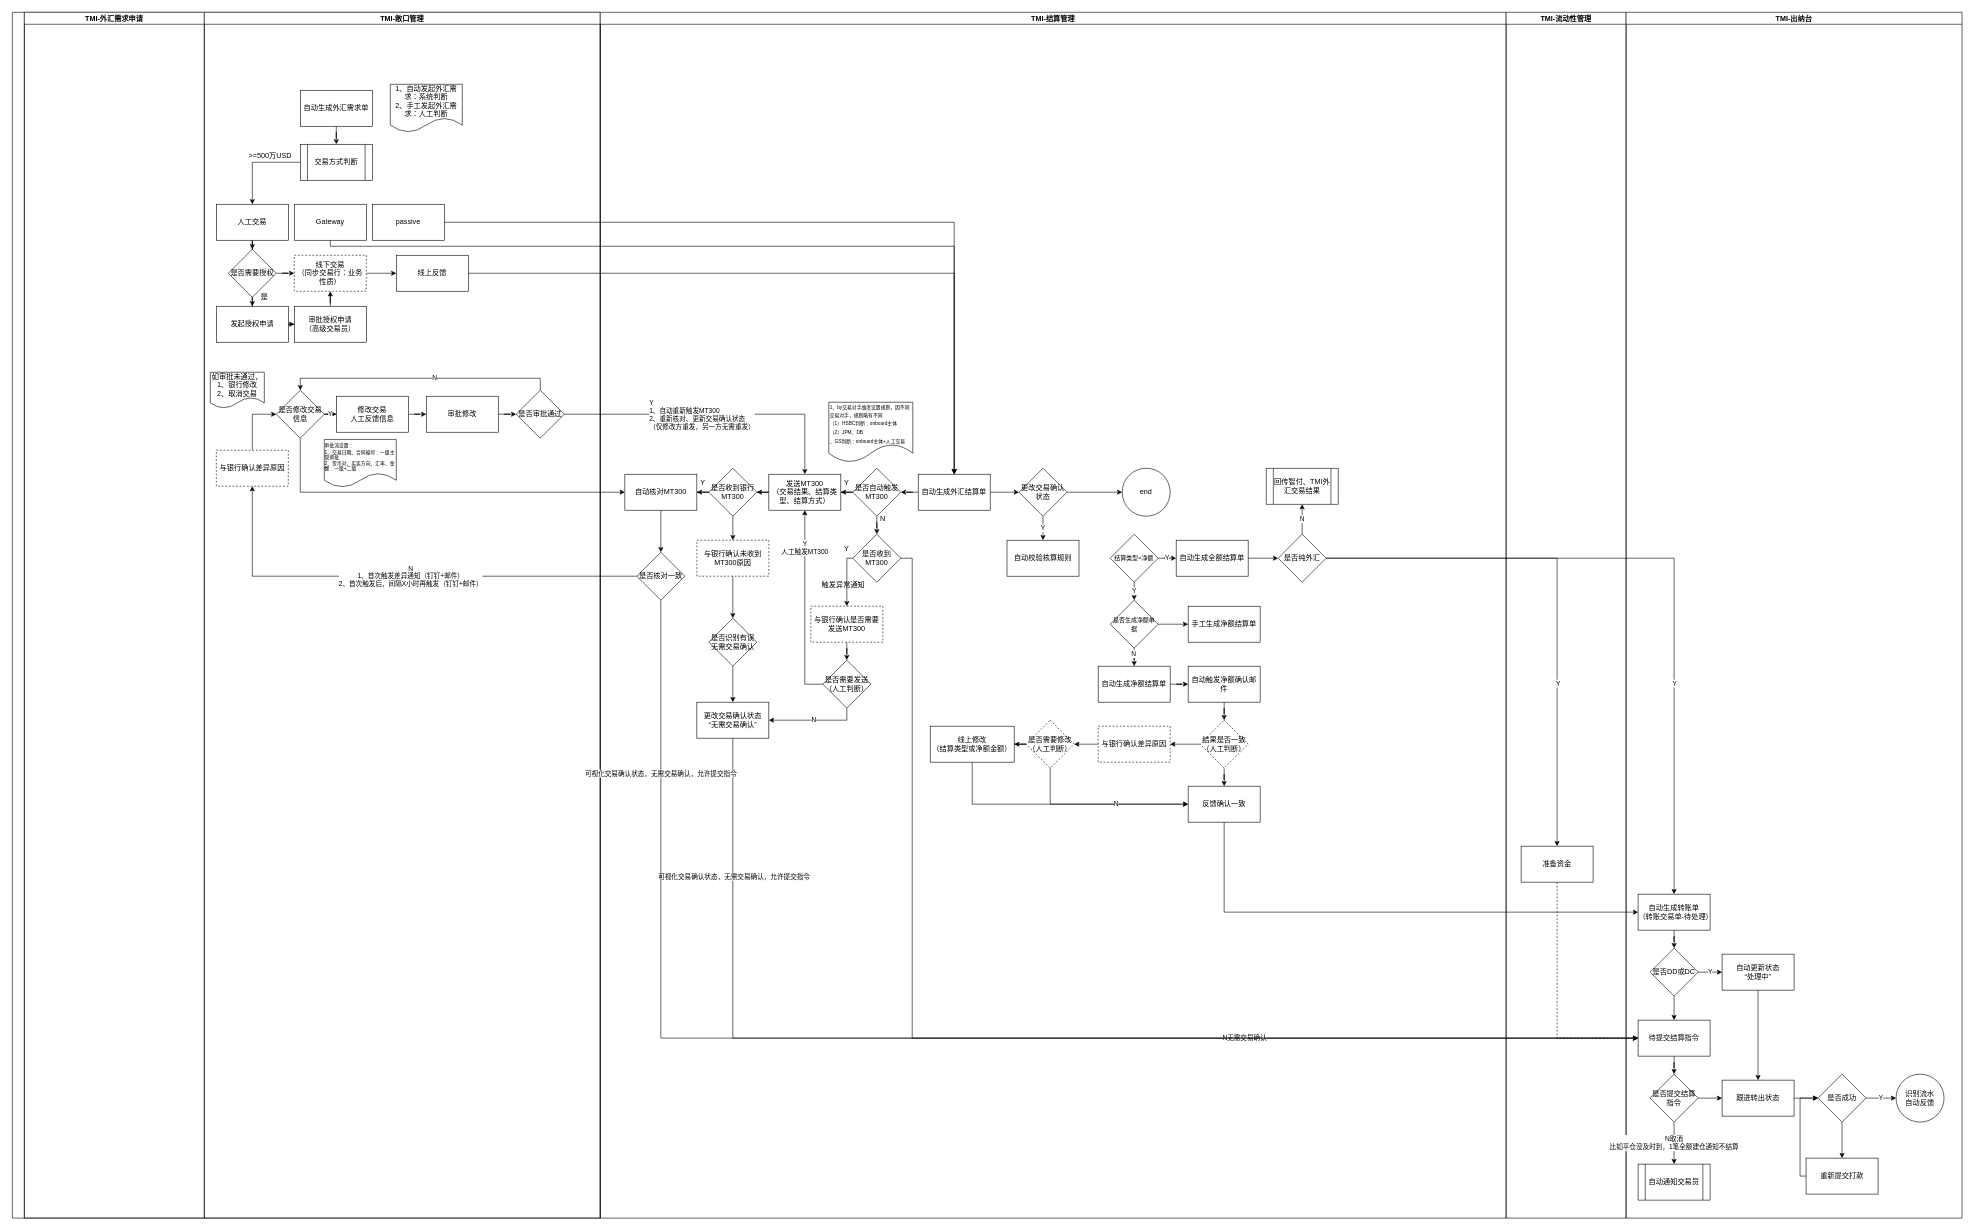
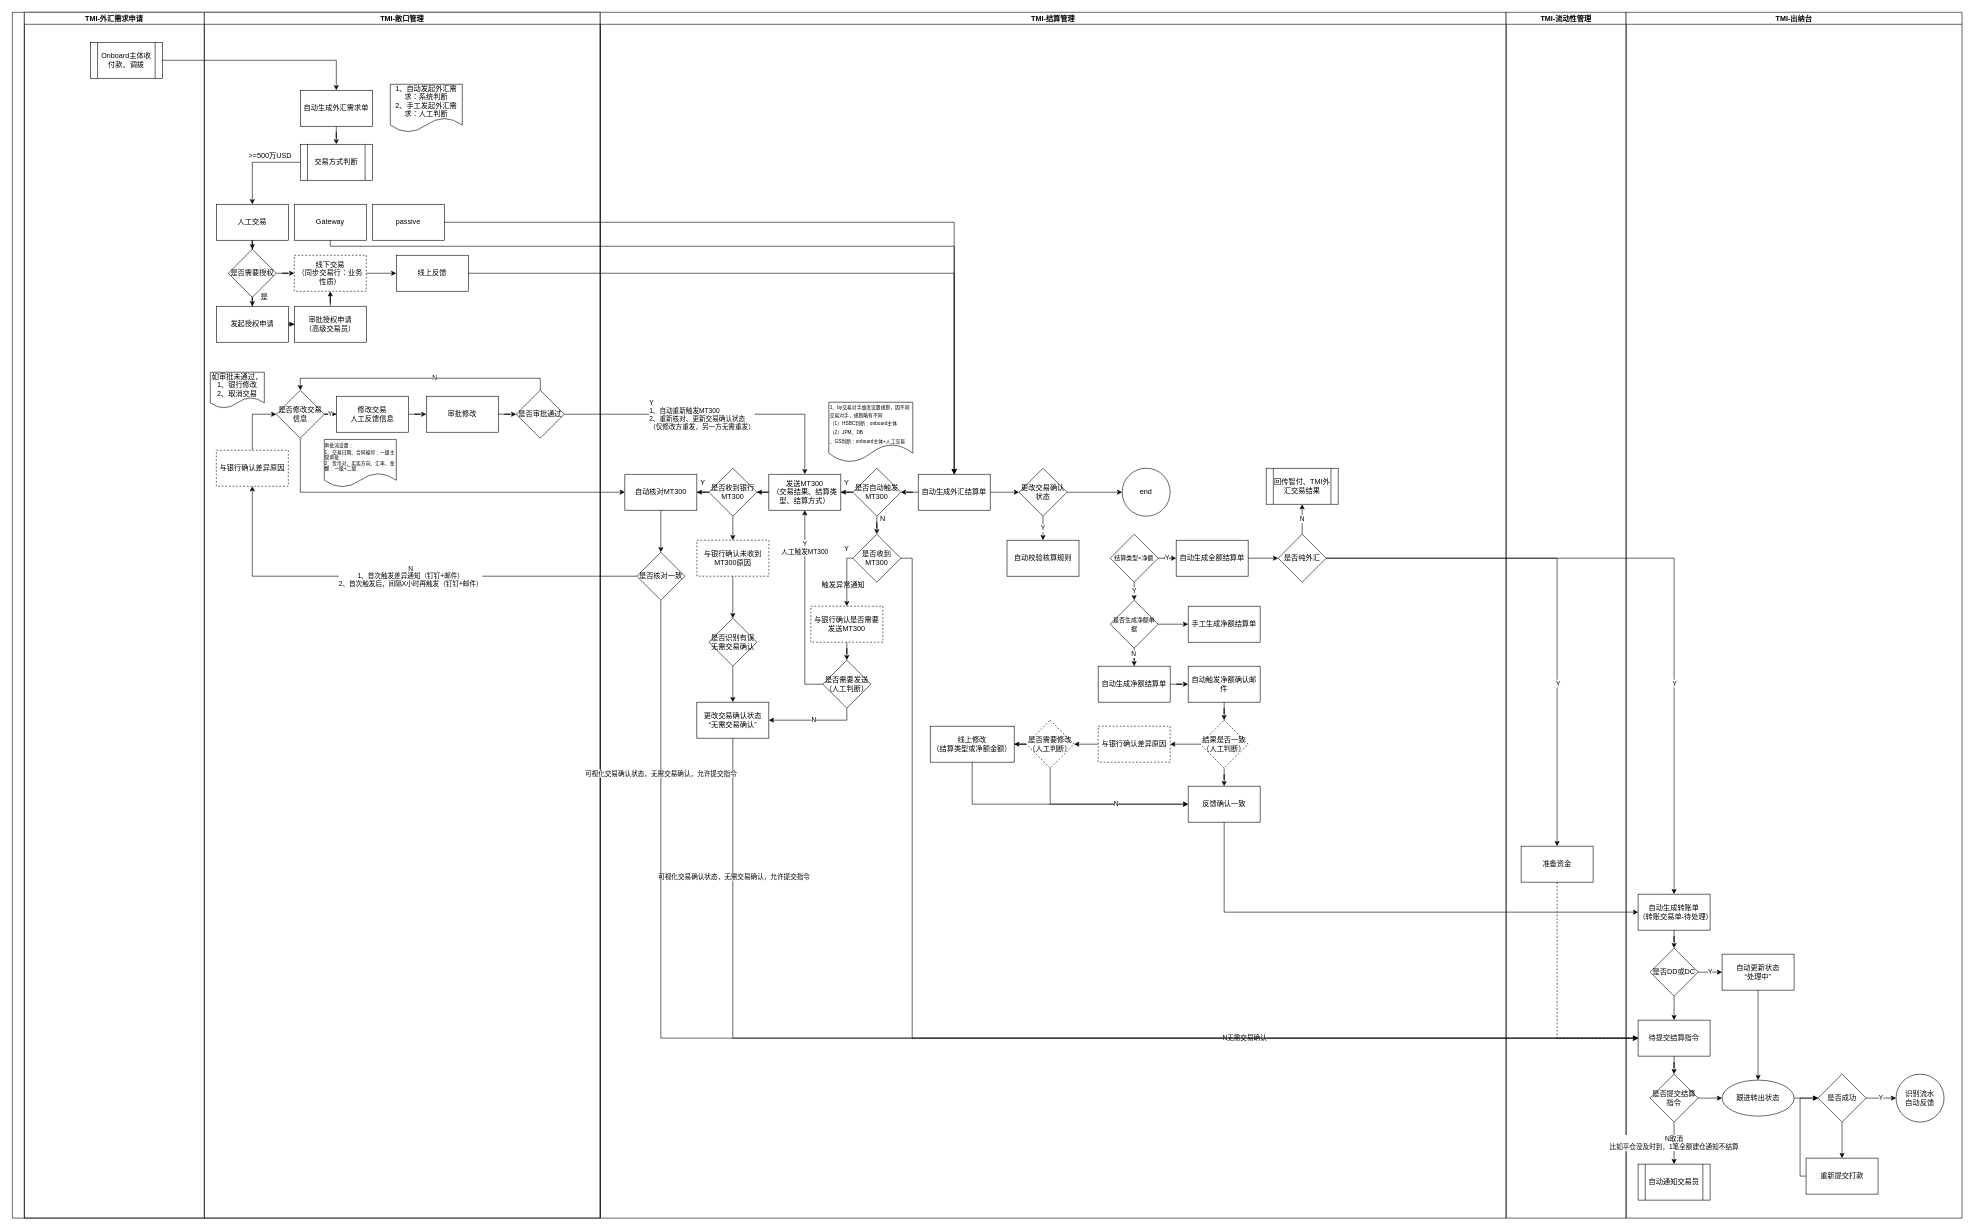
none -> (126, 60)
none -> (335, 60)
(1758, 1098) -> (1758, 1098)
